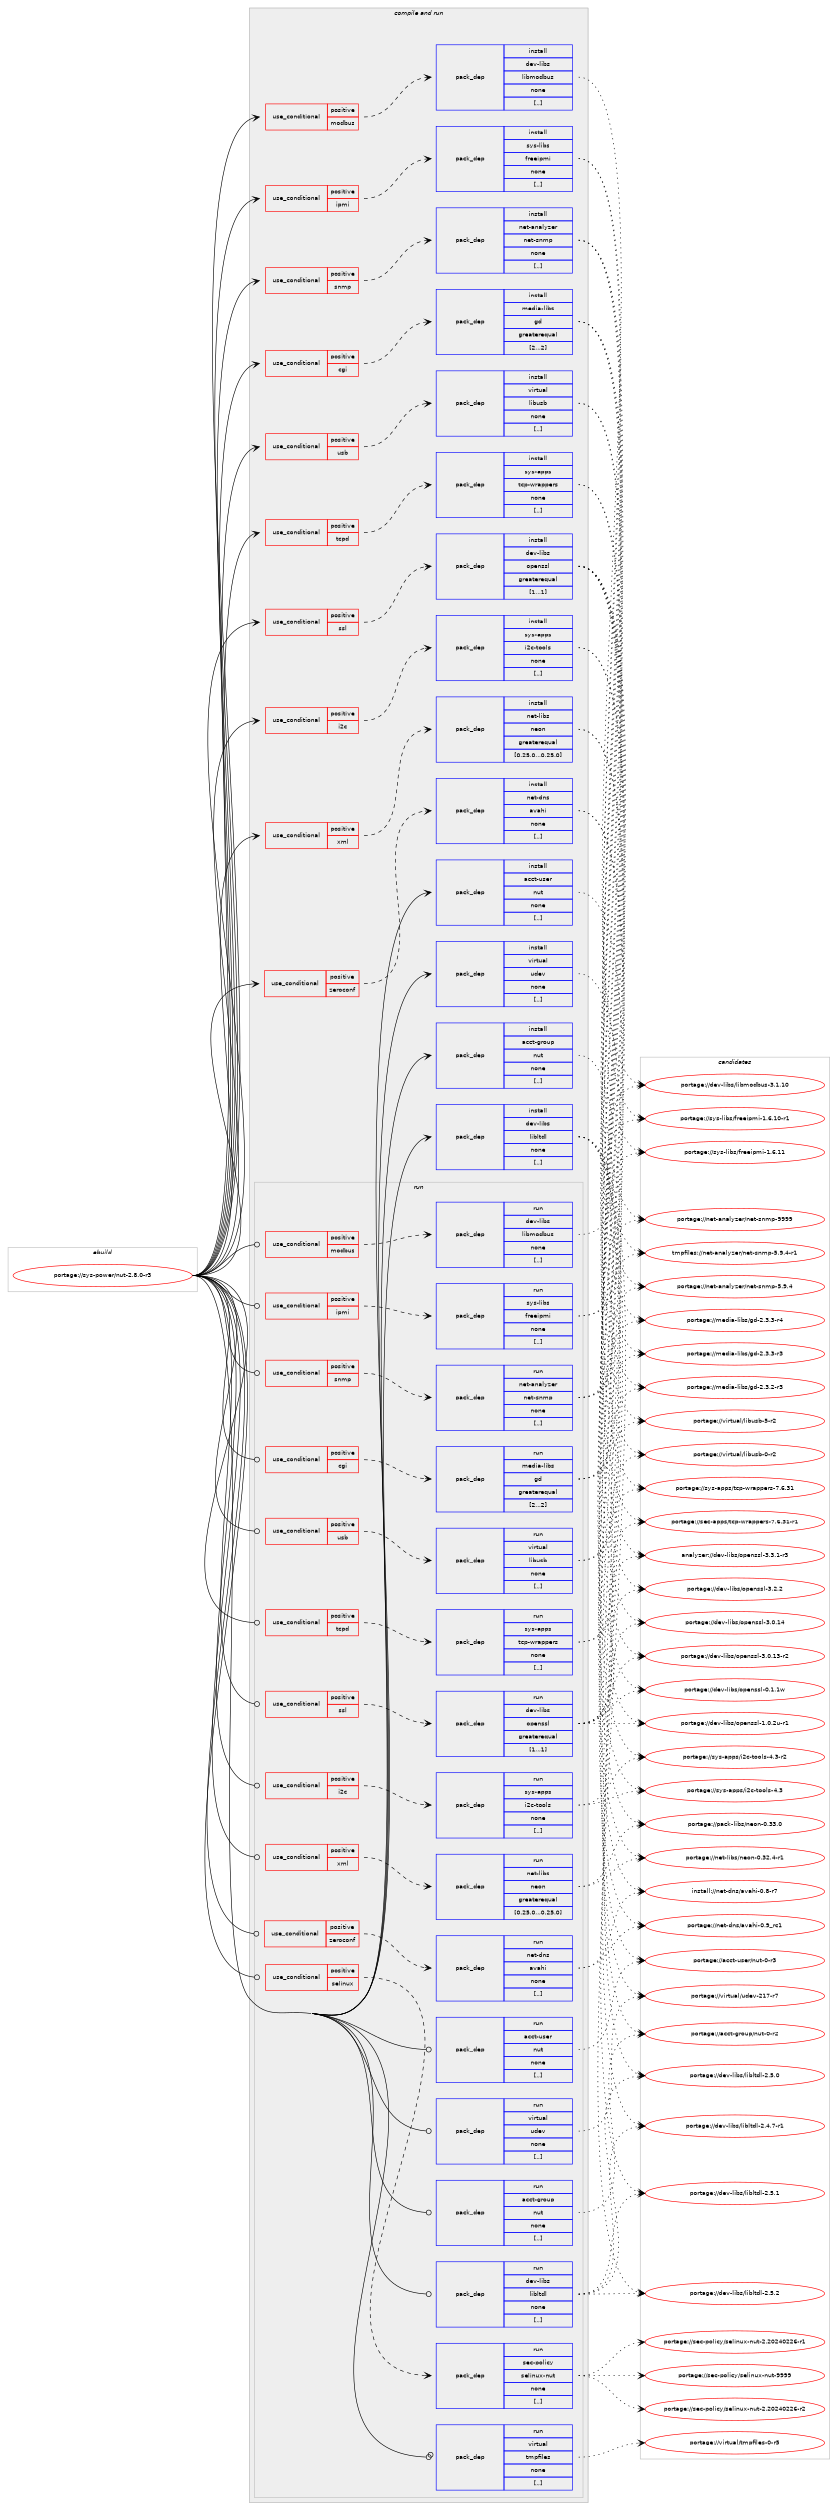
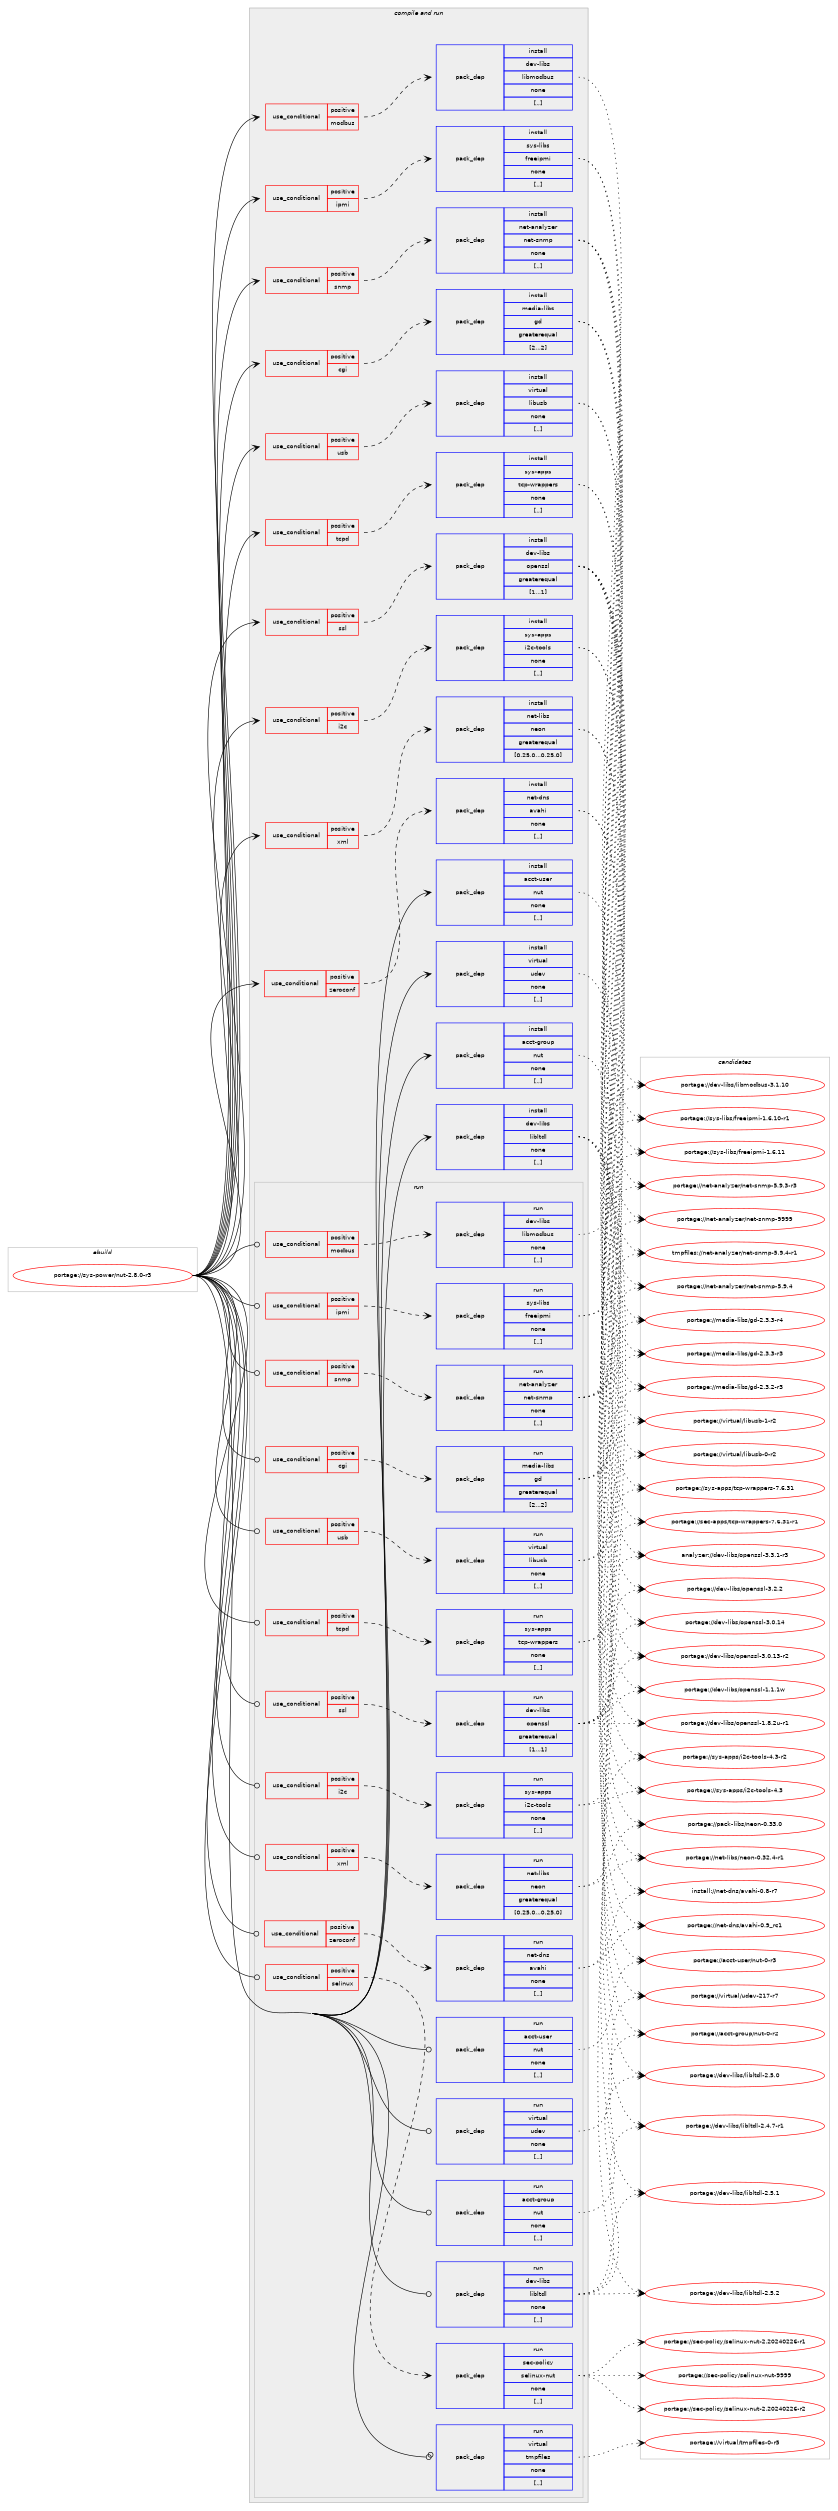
none -> (735, 1186)
(735, 1421) -> (735, 1421)
(735, 1690) -> (735, 1690)
(735, 1724) -> (735, 1724)
